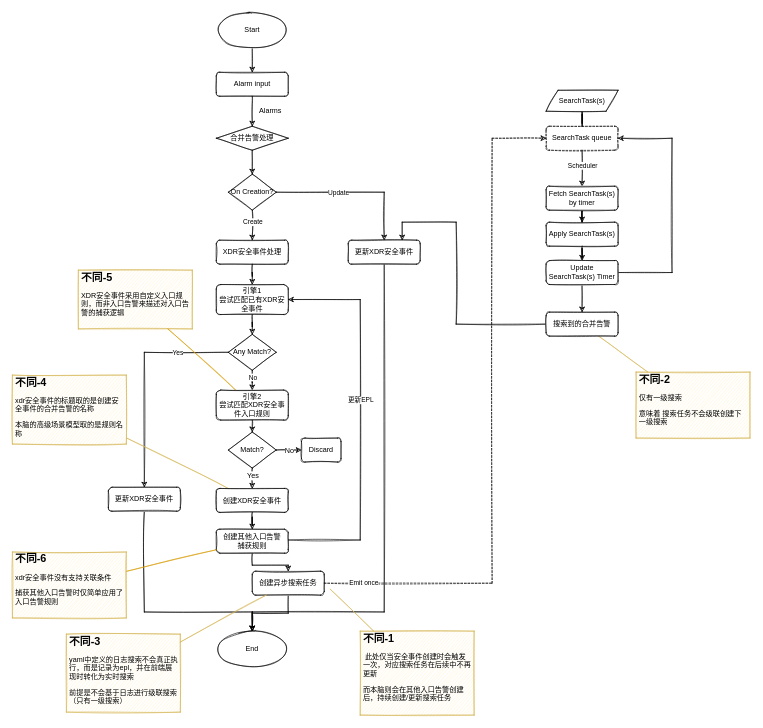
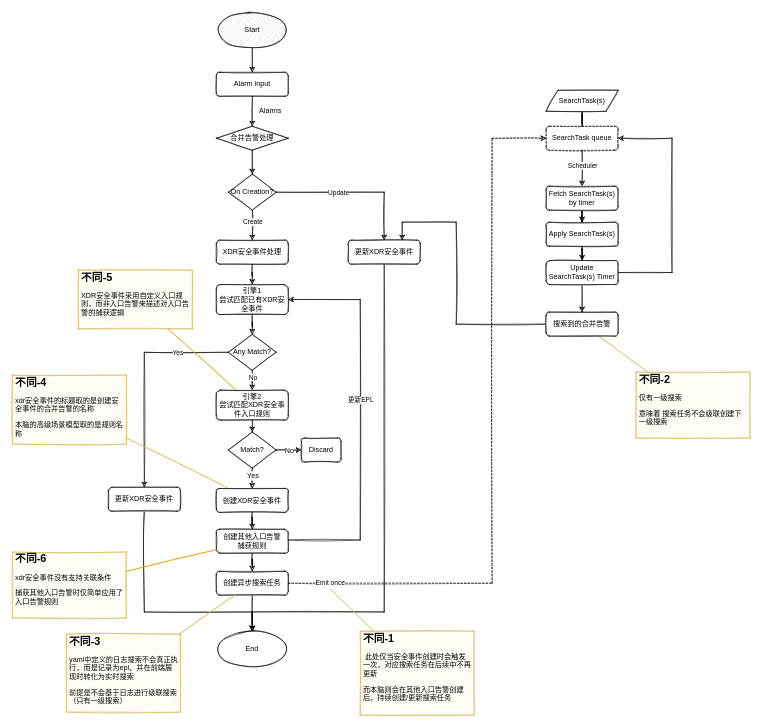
(252, 30) -> (252, 30)
(288, 584) -> (252, 584)
